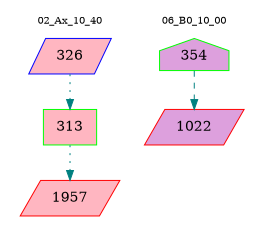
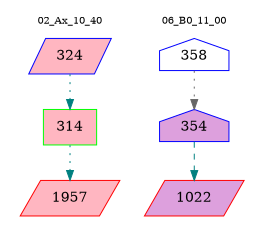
(194, 21) -> (194, 21)
(70, 56) -> (70, 56)
none -> (194, 56)
(194, 56) -> (194, 127)
(70, 127) -> (70, 127)
